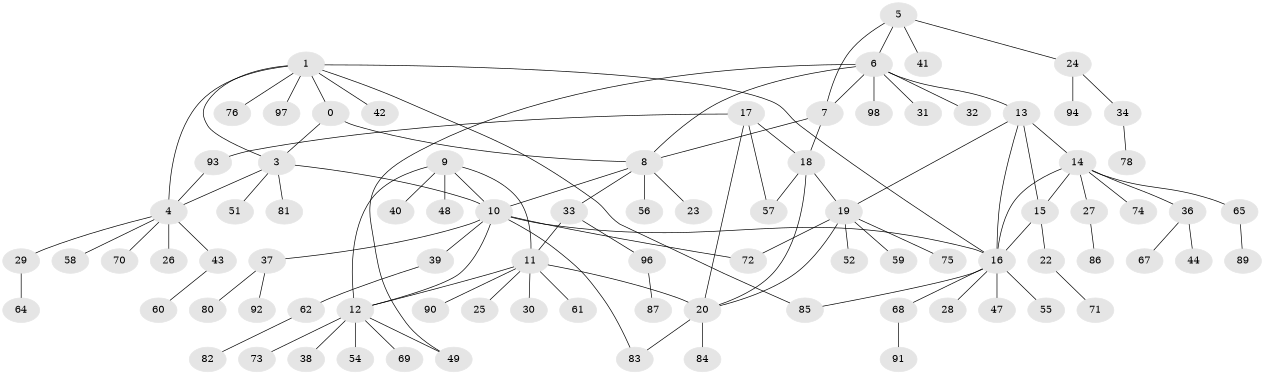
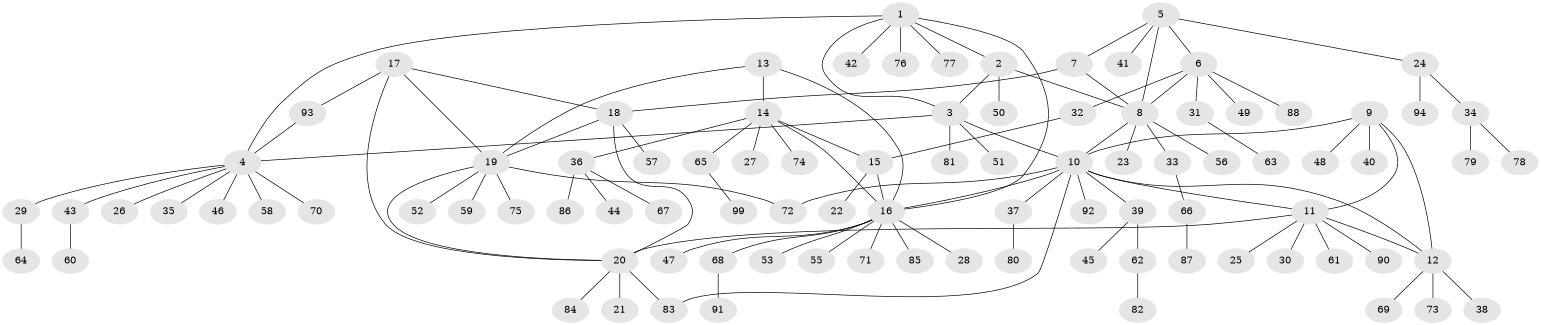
none -> (1151, 64)
(849, 89) -> none
(948, 89) -> none
(282, 113) -> (950, 64)
(331, 113) -> (999, 64)
(874, 113) -> (1294, 113)
none -> (999, 113)
(757, 163) -> (443, 113)
(1031, 163) -> (980, 137)
none -> (1271, 163)
none -> (1471, 163)
(561, 178) -> none
none -> (169, 212)
none -> (218, 212)
(550, 236) -> (1189, 193)
(1092, 236) -> (571, 187)
(647, 261) -> (1187, 212)
none -> (767, 261)
none -> (1089, 261)
(1243, 261) -> (739, 212)
(262, 286) -> (1081, 187)
(1071, 286) -> (876, 236)
none -> (620, 310)
(405, 335) -> none
(355, 359) -> none
